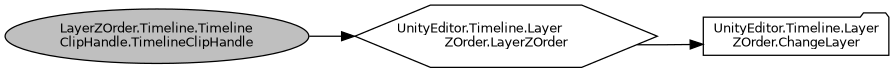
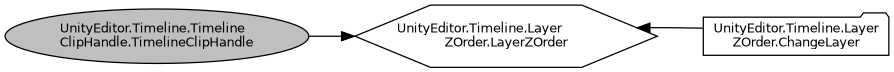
(157, 36) -> (157, 36)
(664, 45) -> (677, 28)
